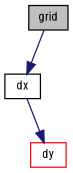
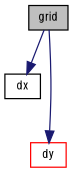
(33, 115) -> (51, 80)
